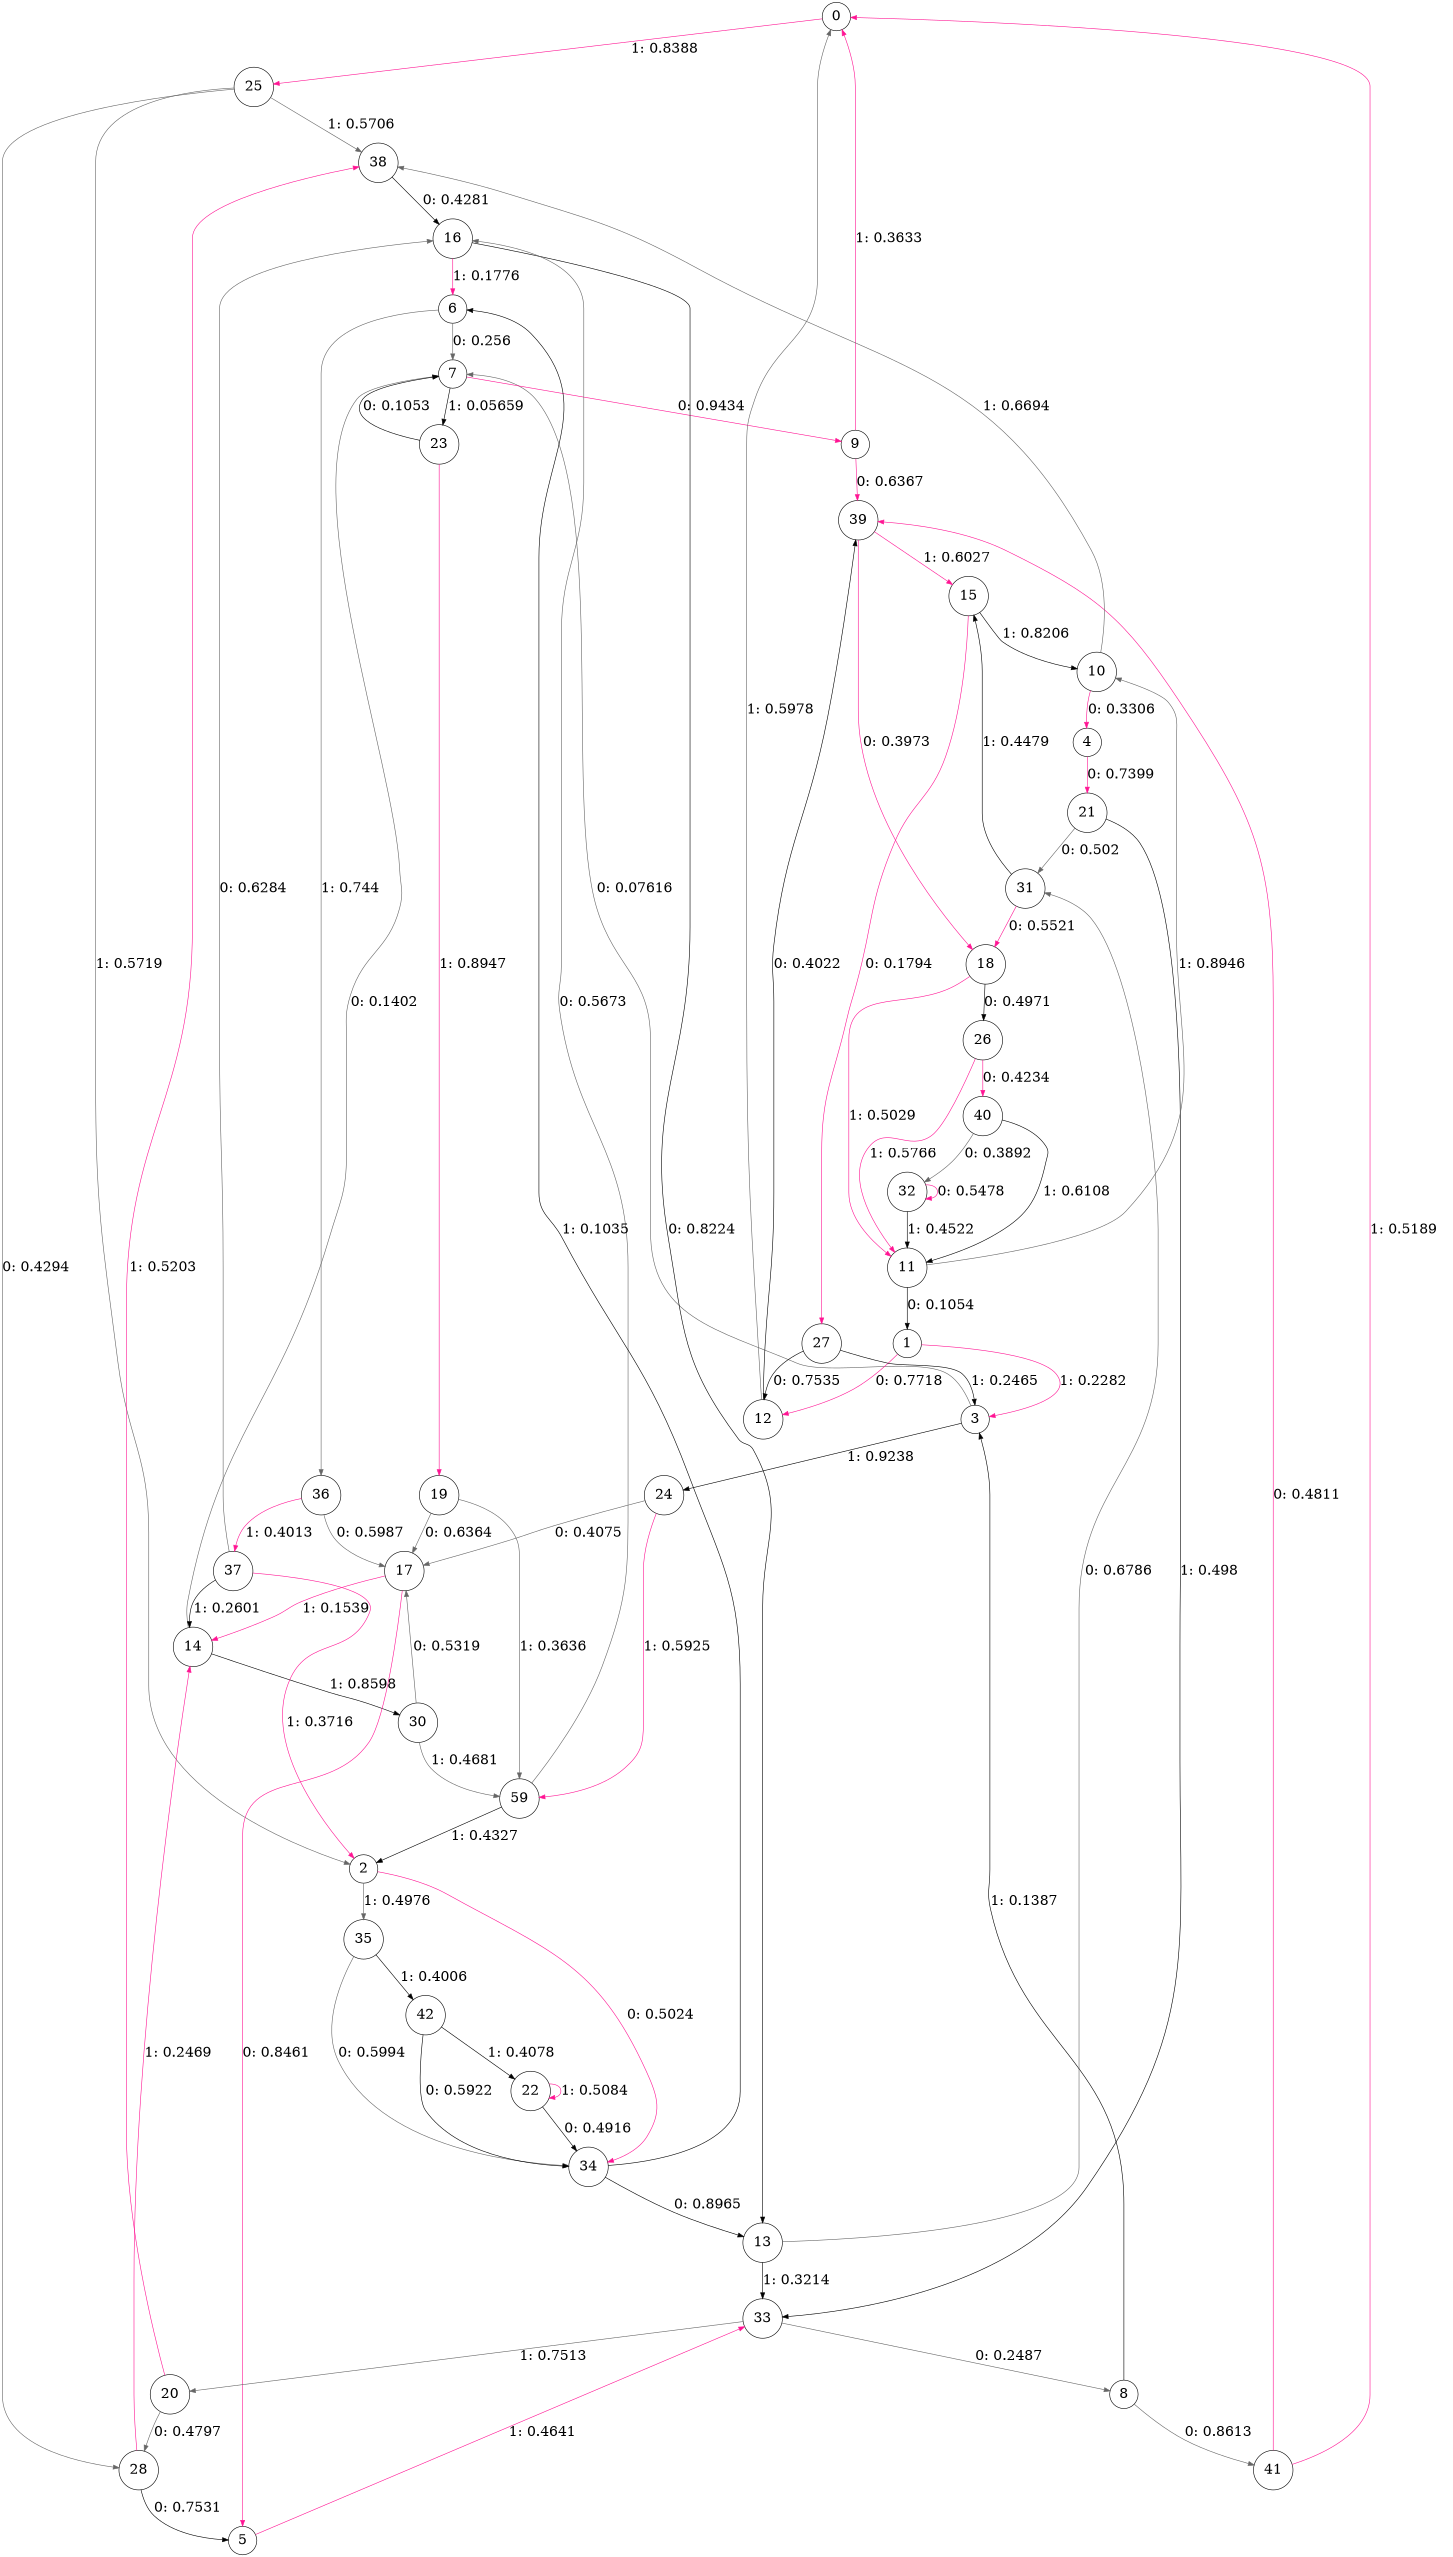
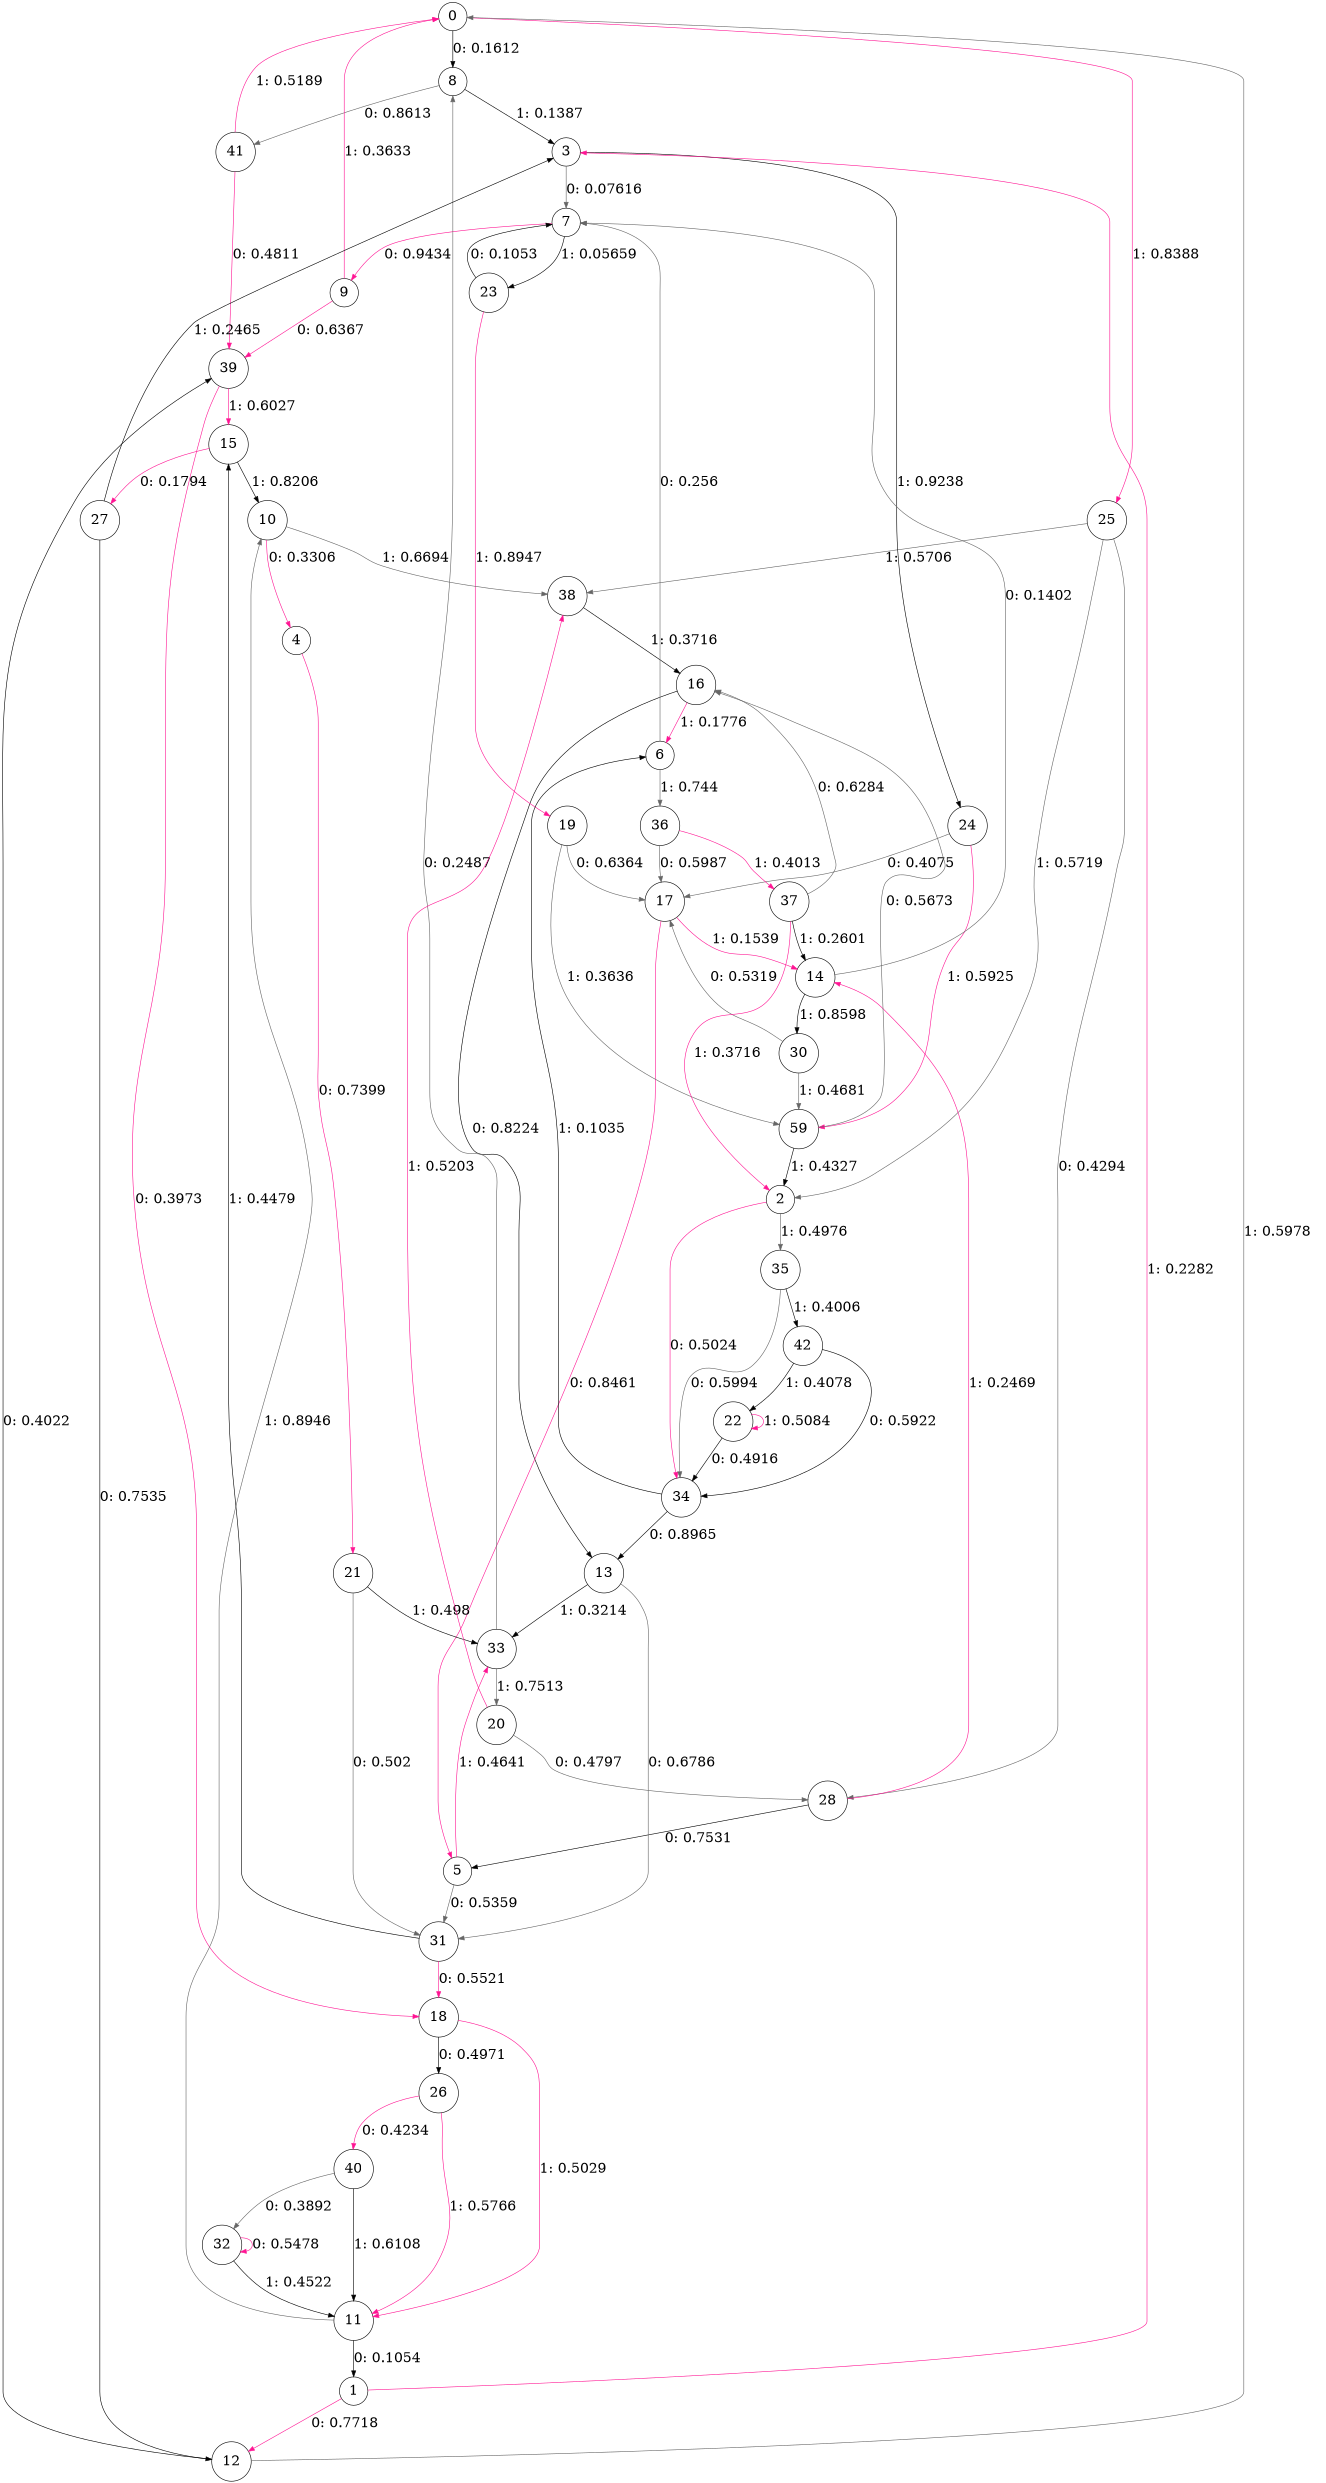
none -> (453, 46)
(463, 201) -> (691, 641)
none -> (450, 1901)
